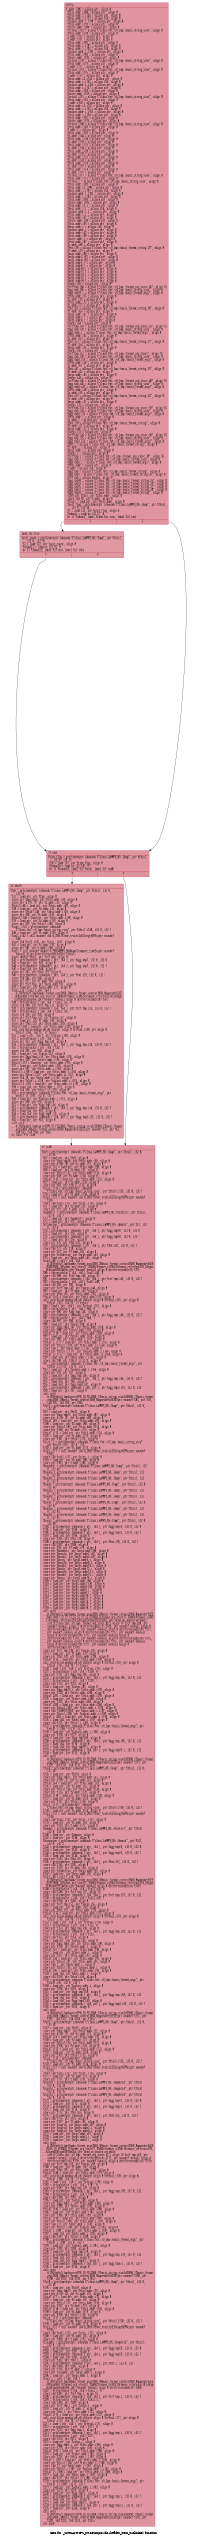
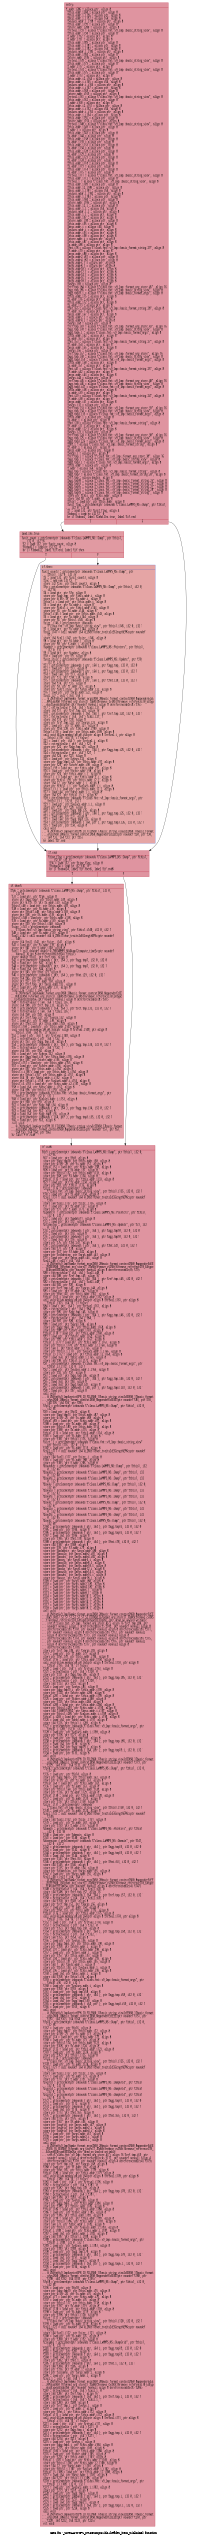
none -> (98, 704)
